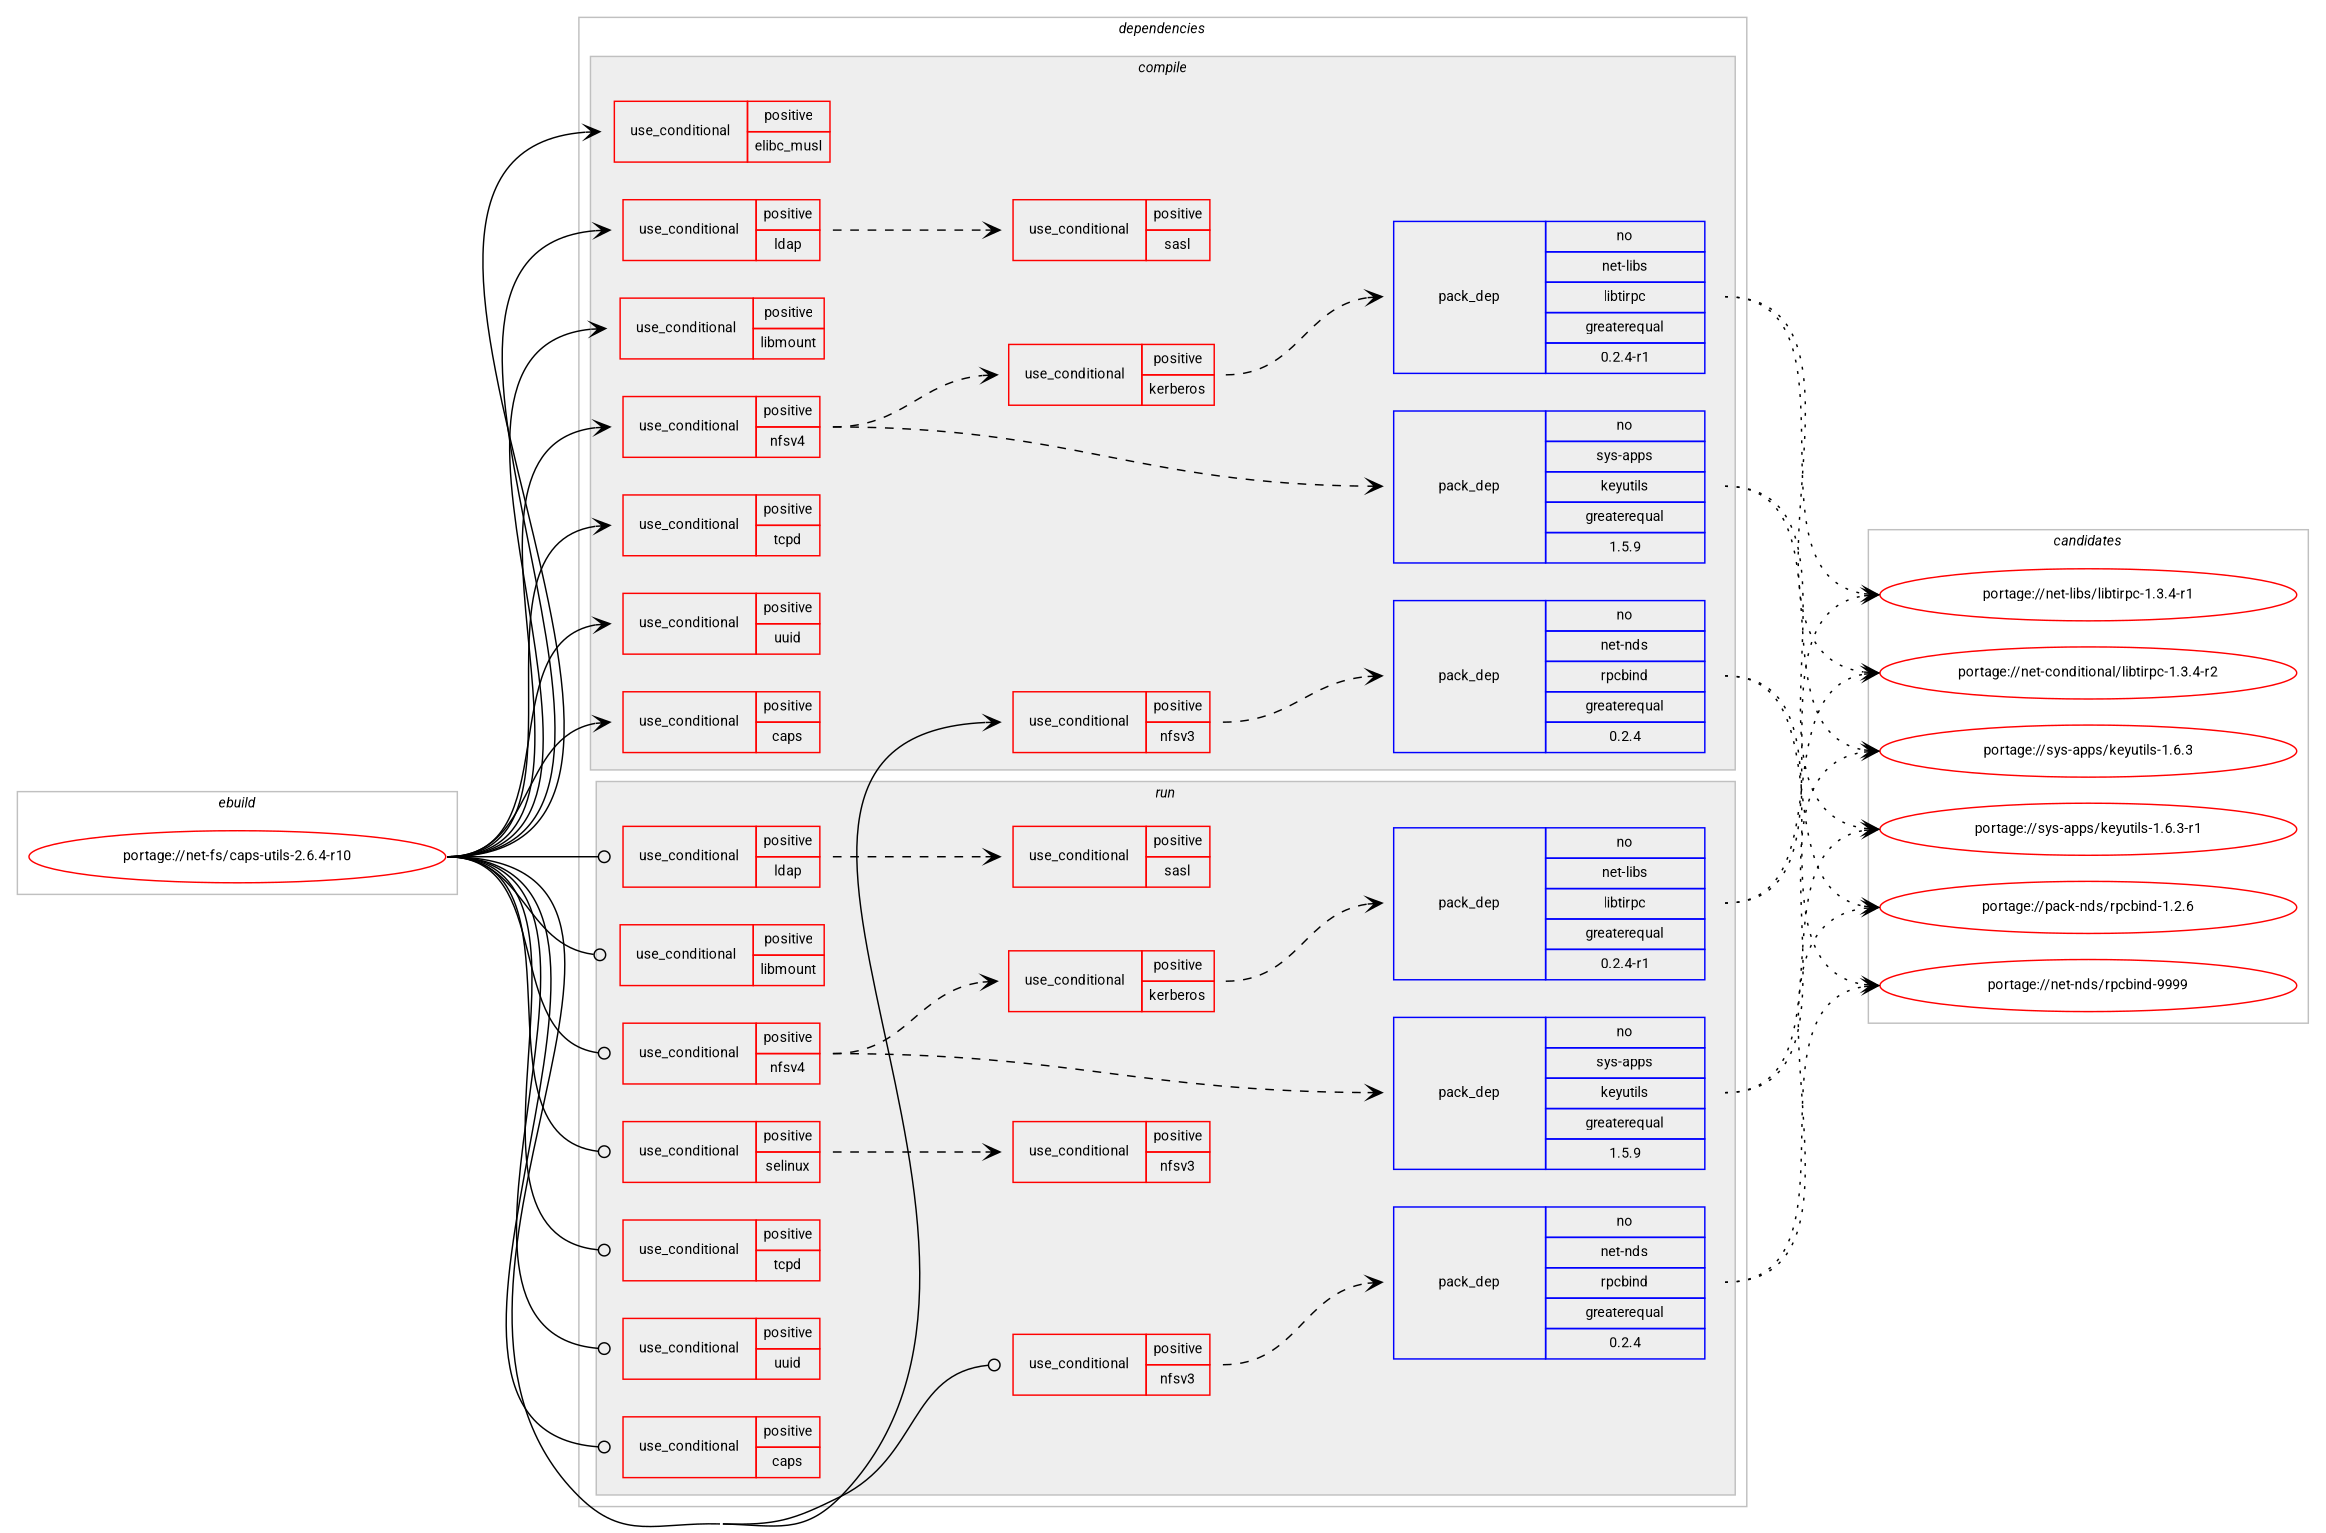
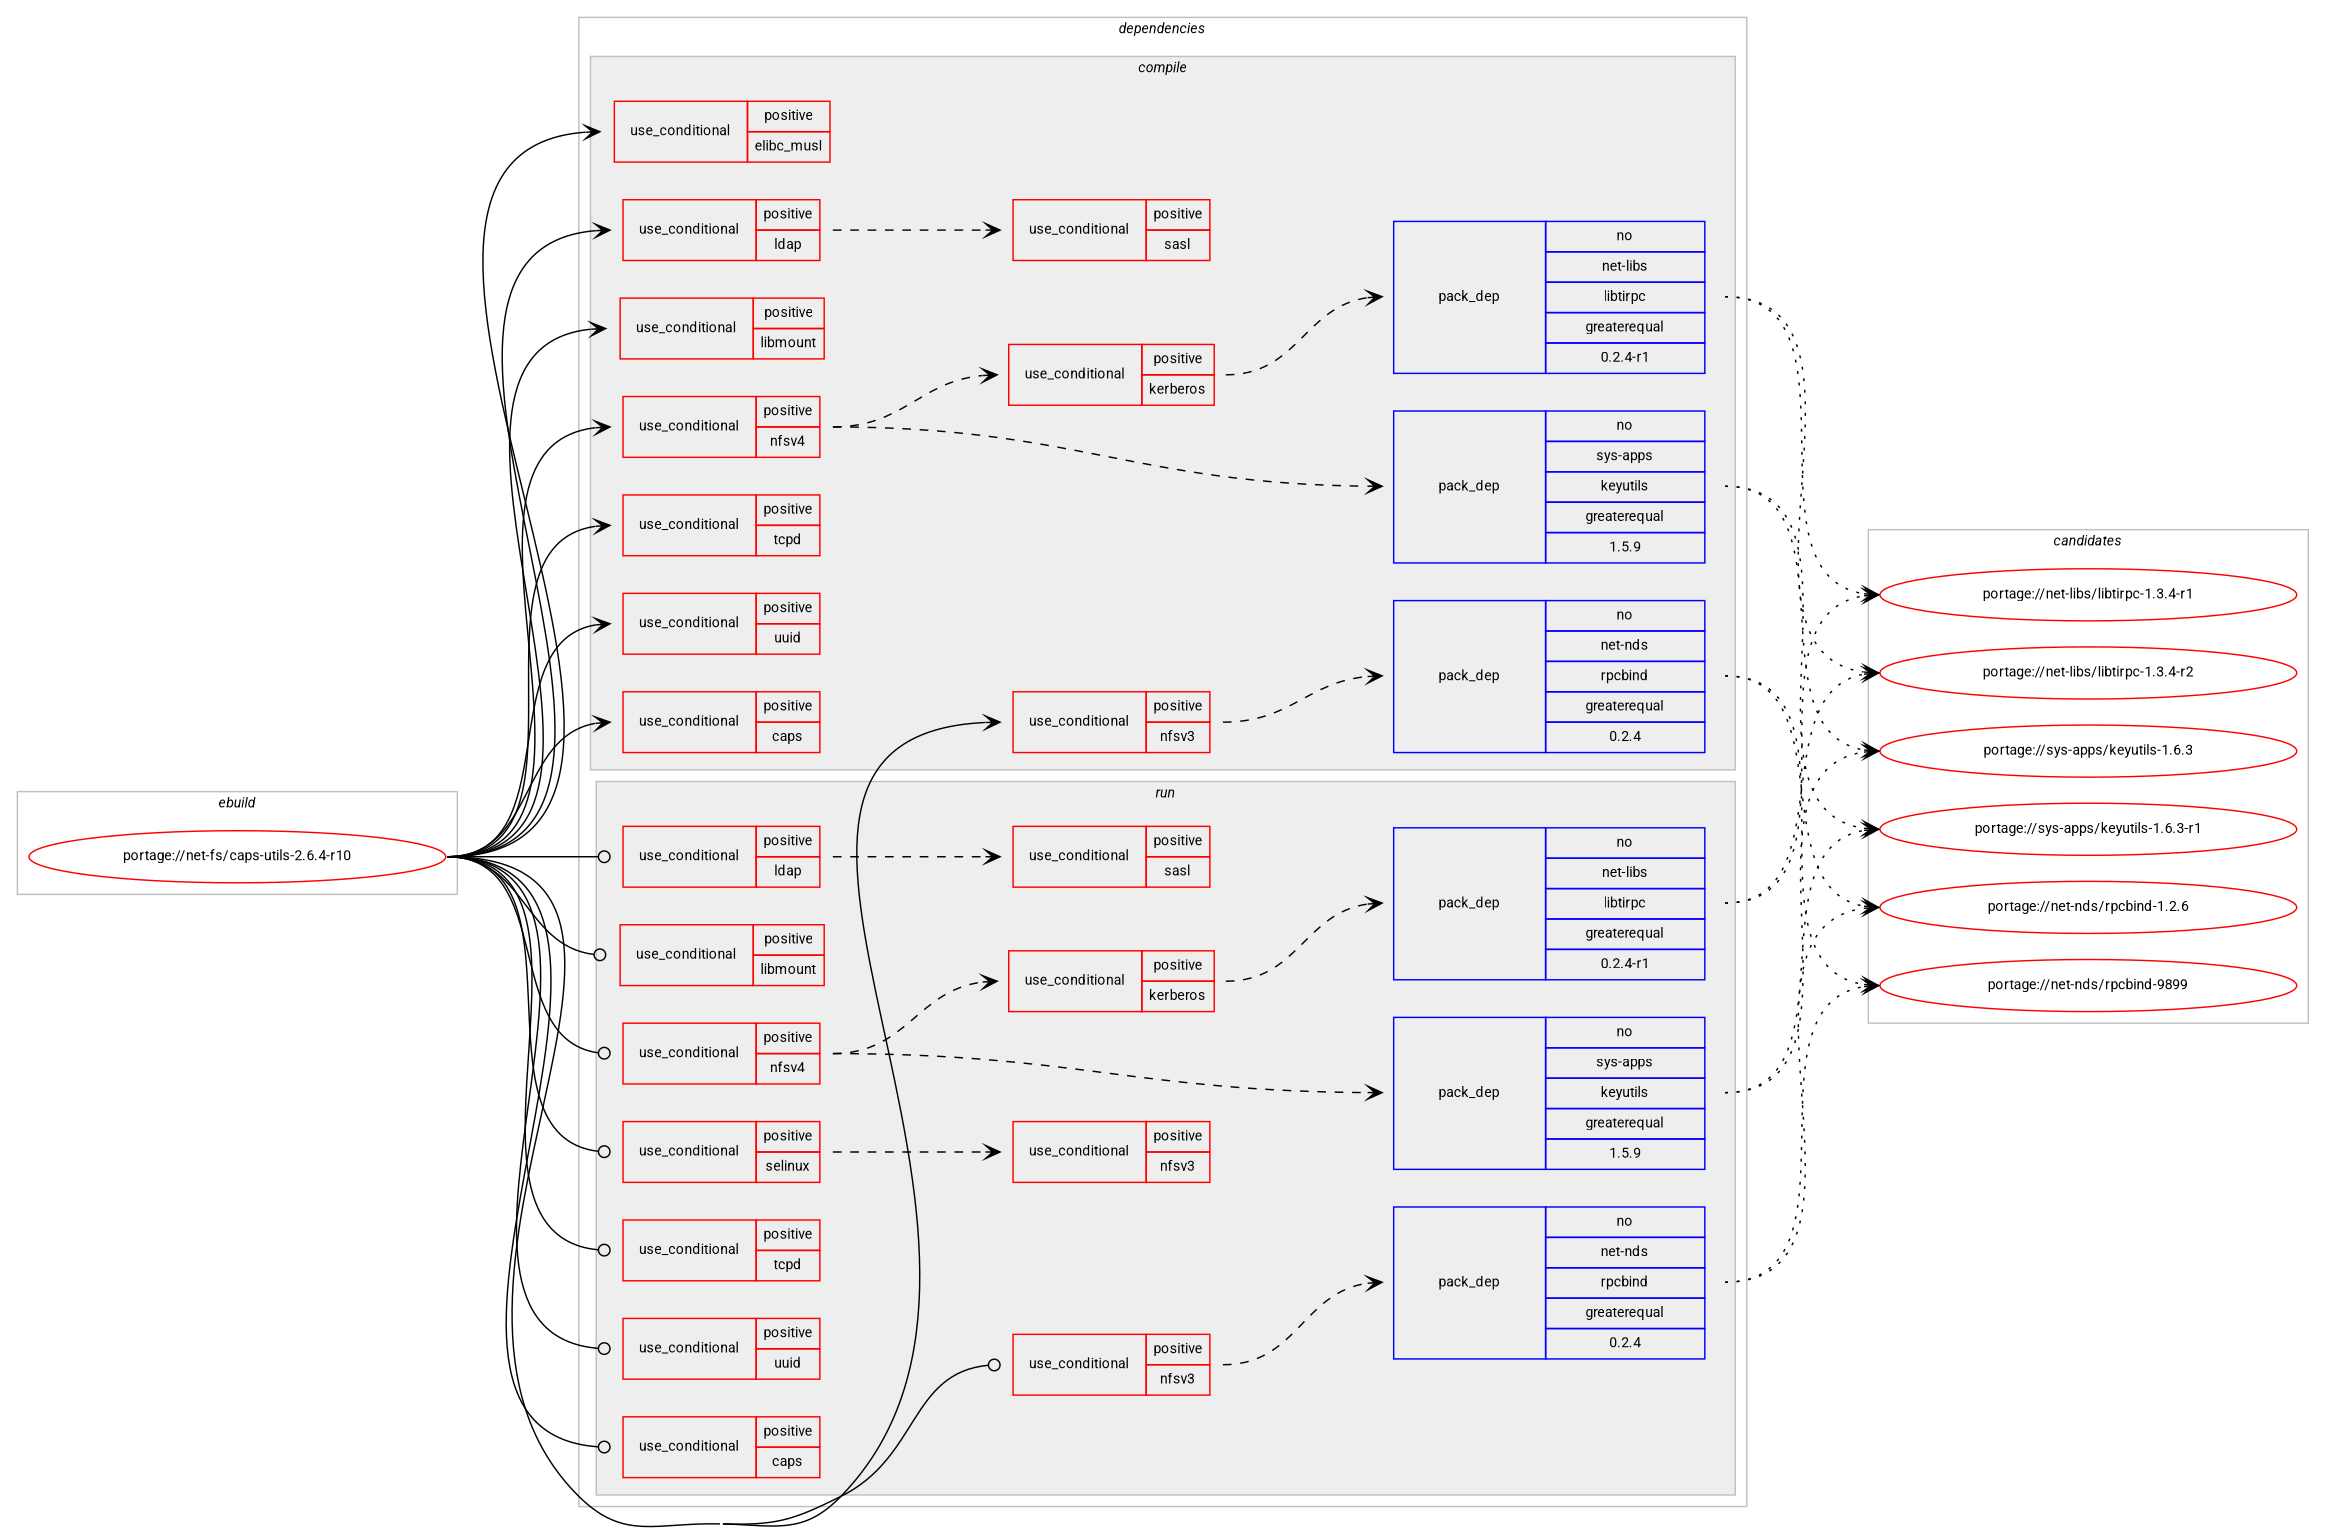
(2088, 673) -> (2088, 673)
(2088, 907) -> (2088, 907)
(2088, 986) -> (2088, 986)
